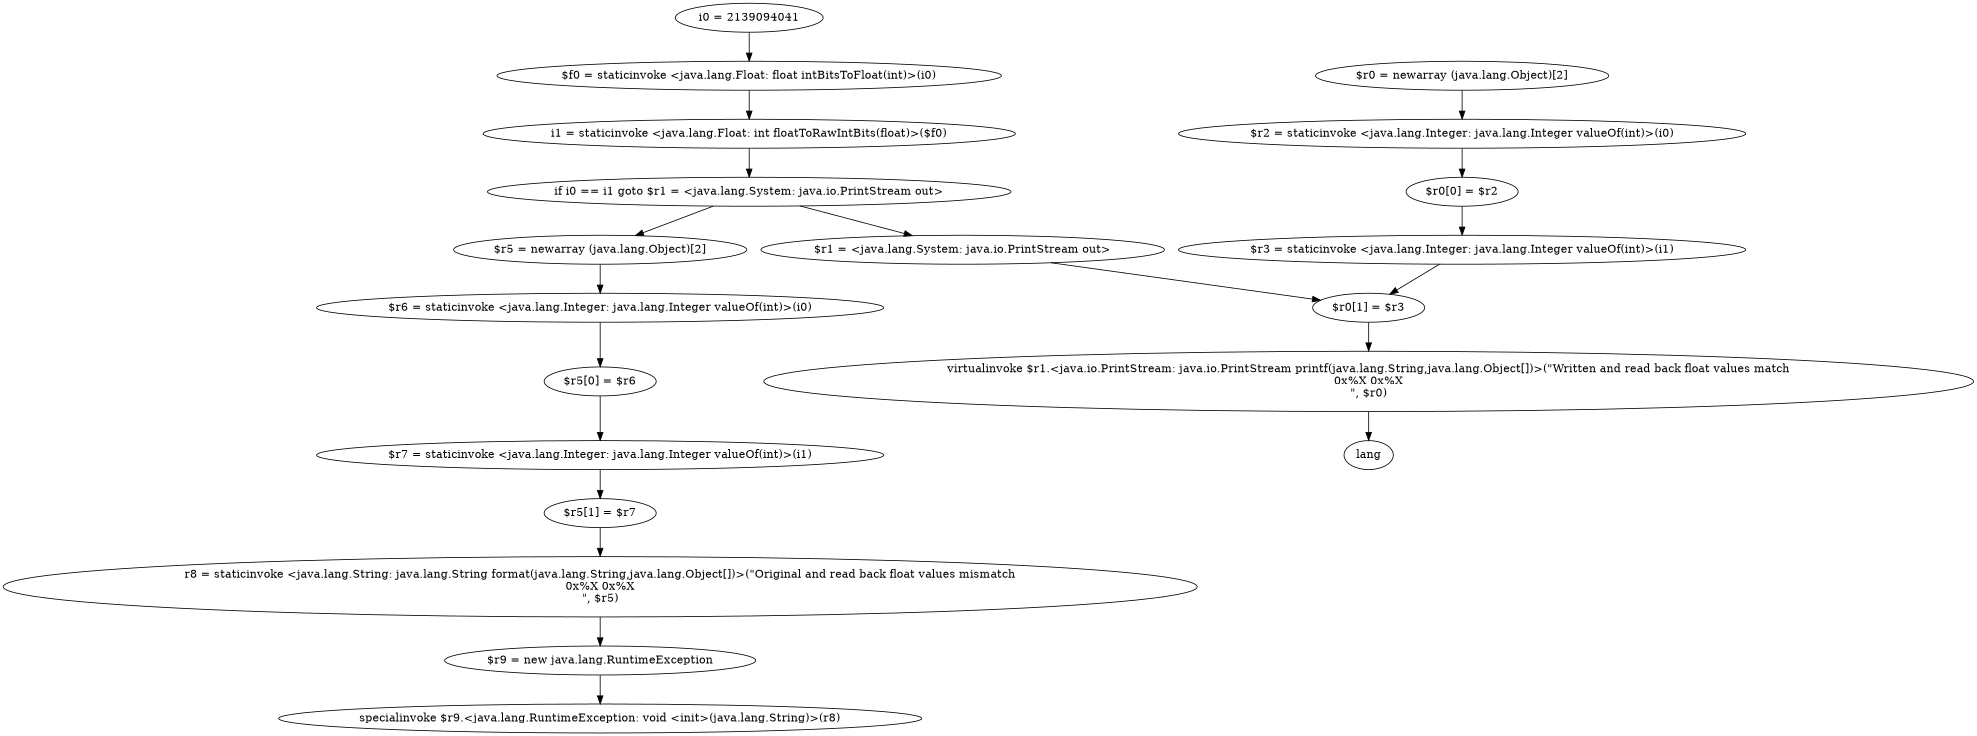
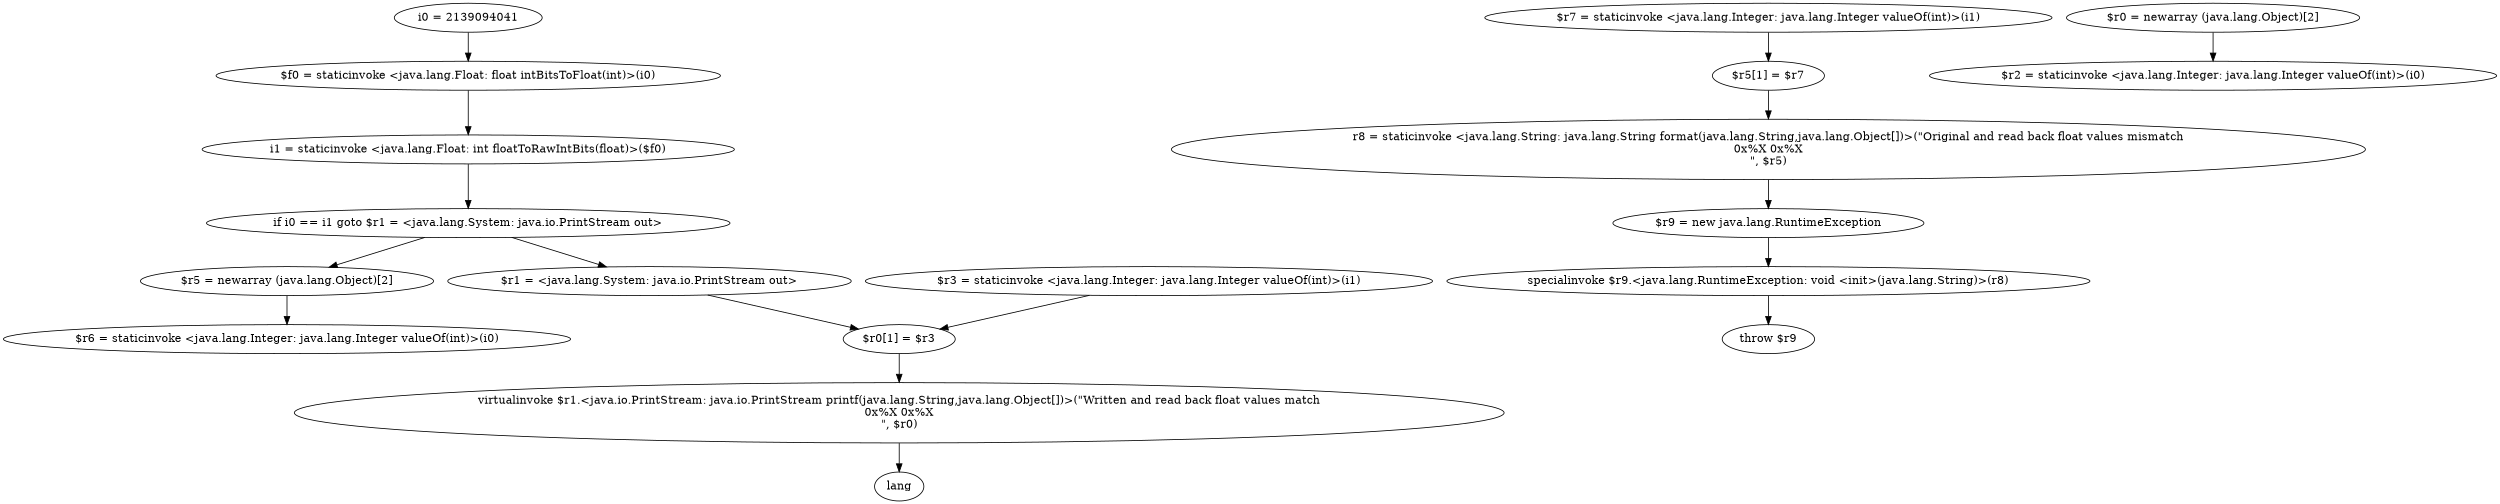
(1462, 192) -> none
none -> (1768, 339)
(600, 381) -> none
